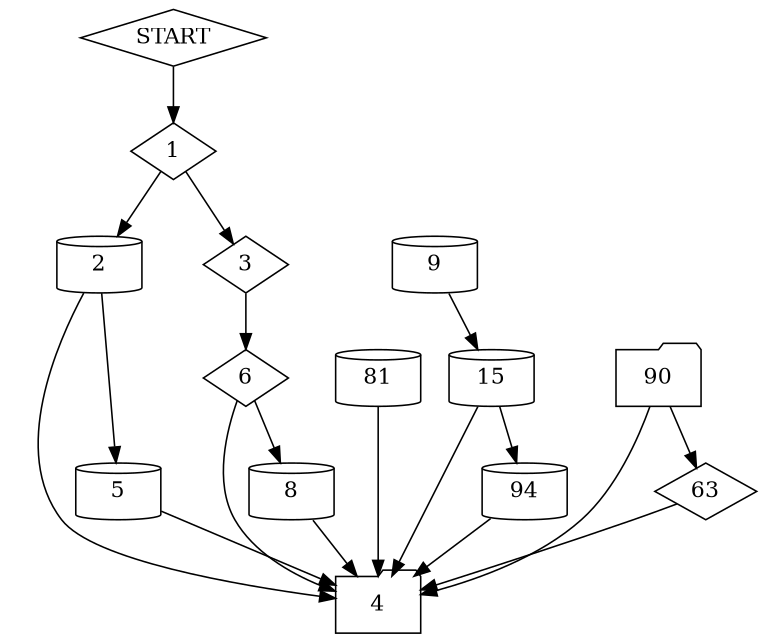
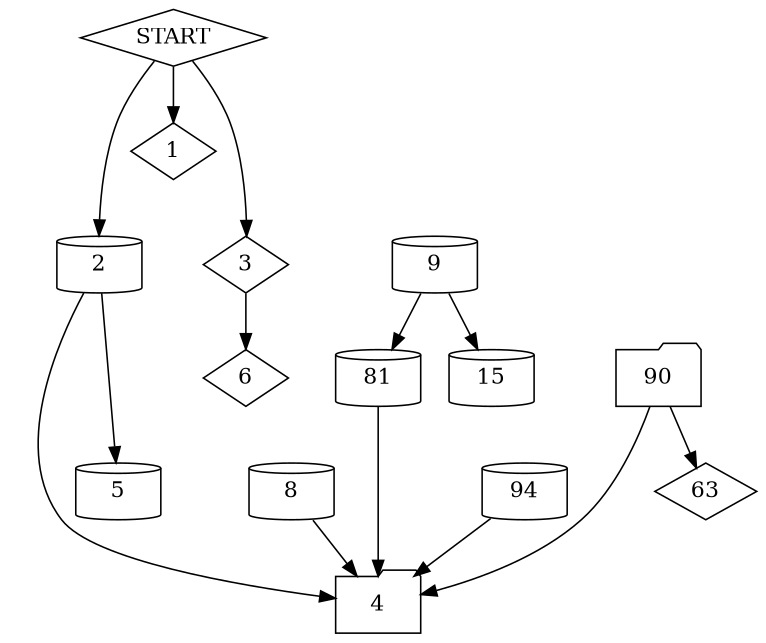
(144, 197) -> (113, 135)
(205, 201) -> (234, 136)
none -> (410, 314)
(264, 424) -> none
(506, 427) -> none
(439, 484) -> none
(232, 514) -> none
(569, 542) -> none
(241, 545) -> none
